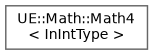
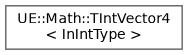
(77, 27) -> (94, 27)
